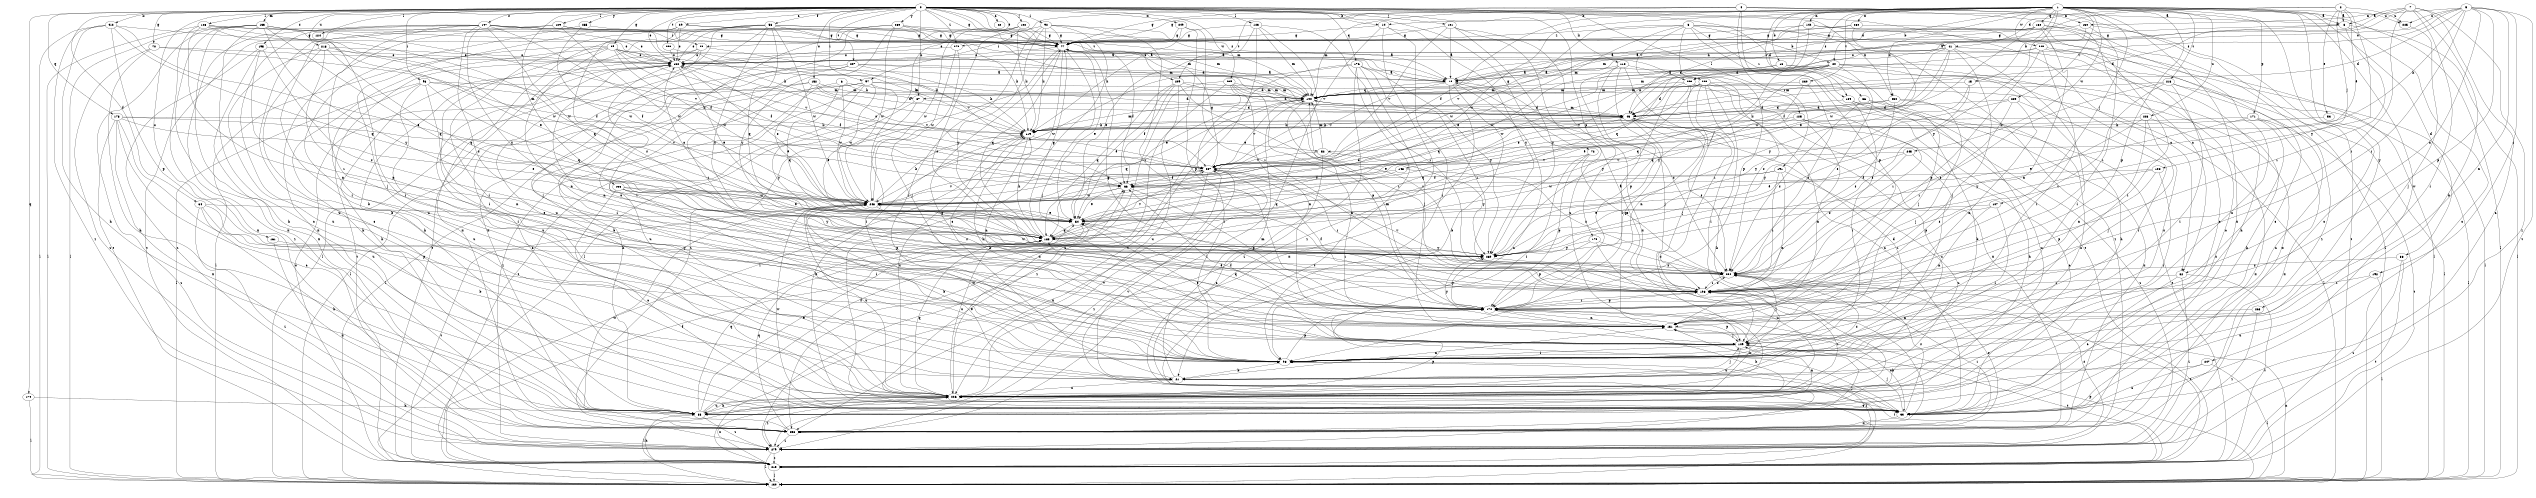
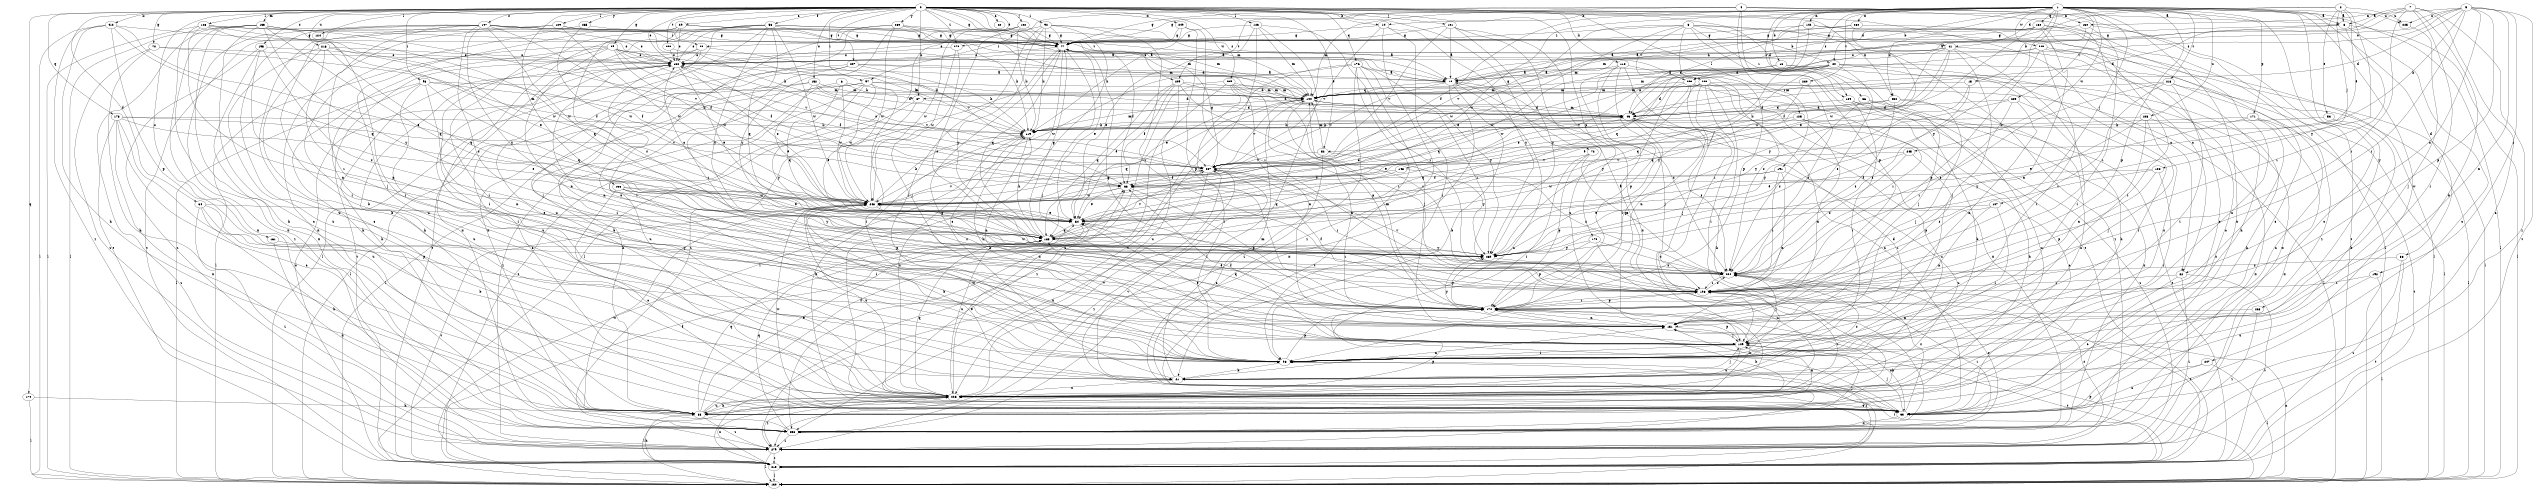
(1181, 141) -> (1220, 13)
none -> (1839, 367)
